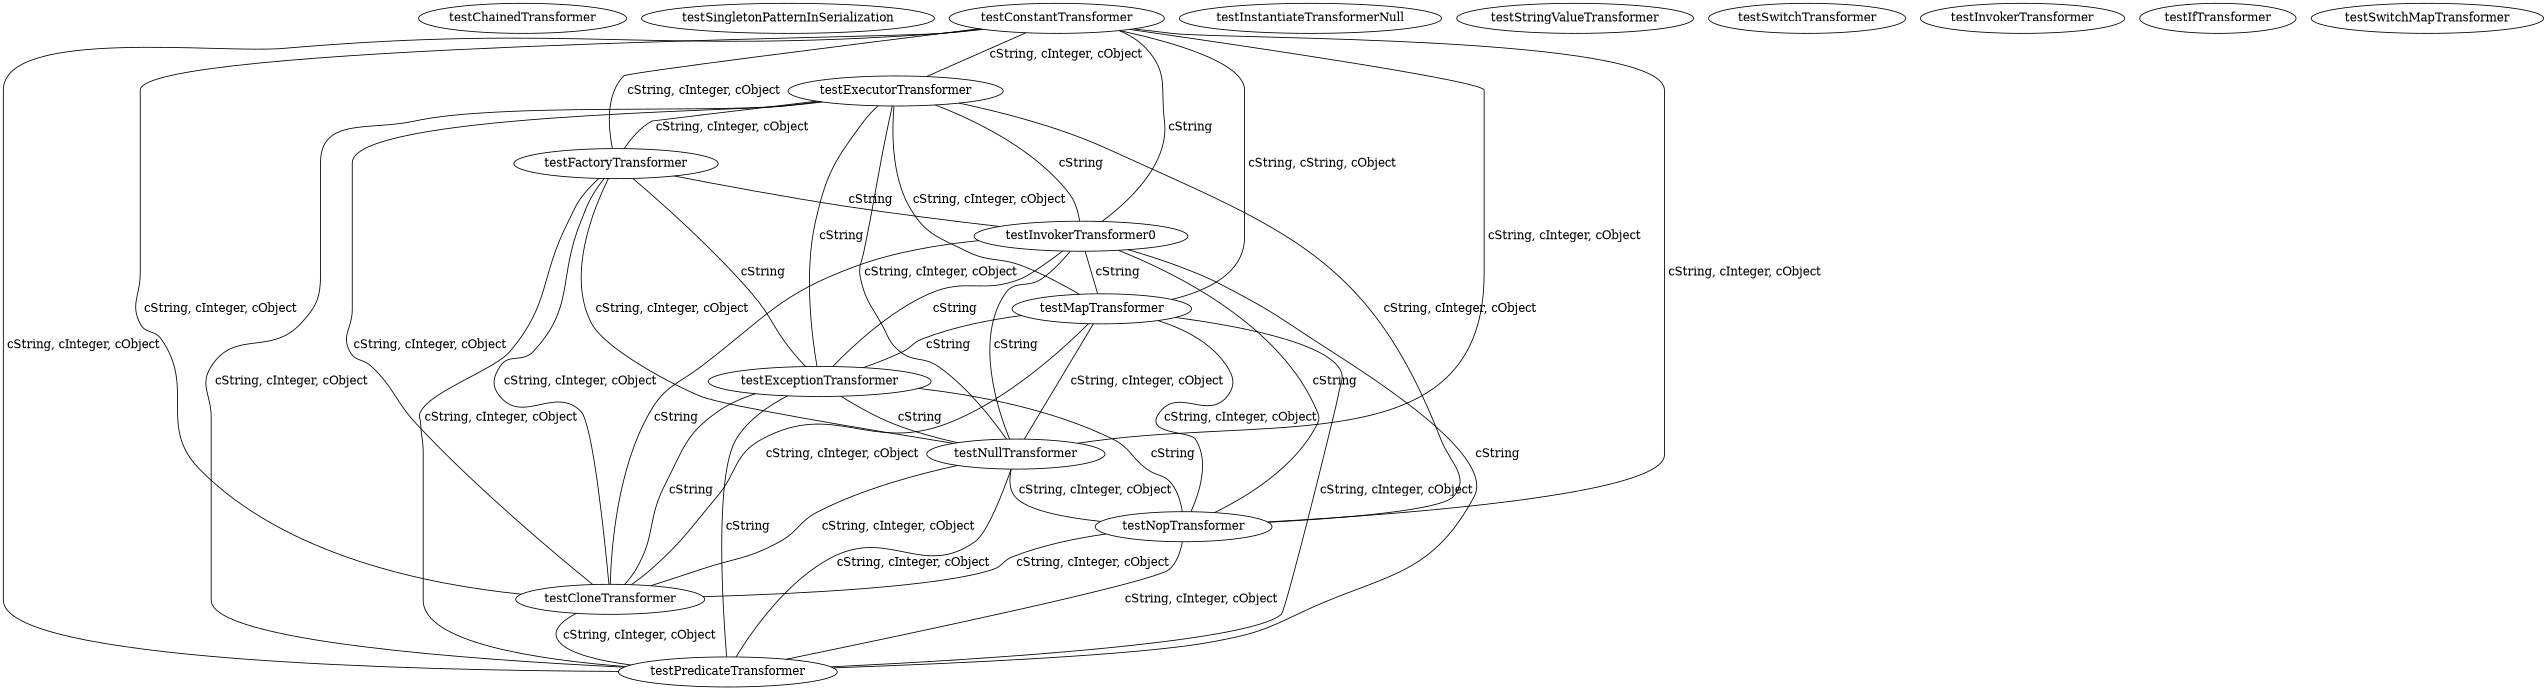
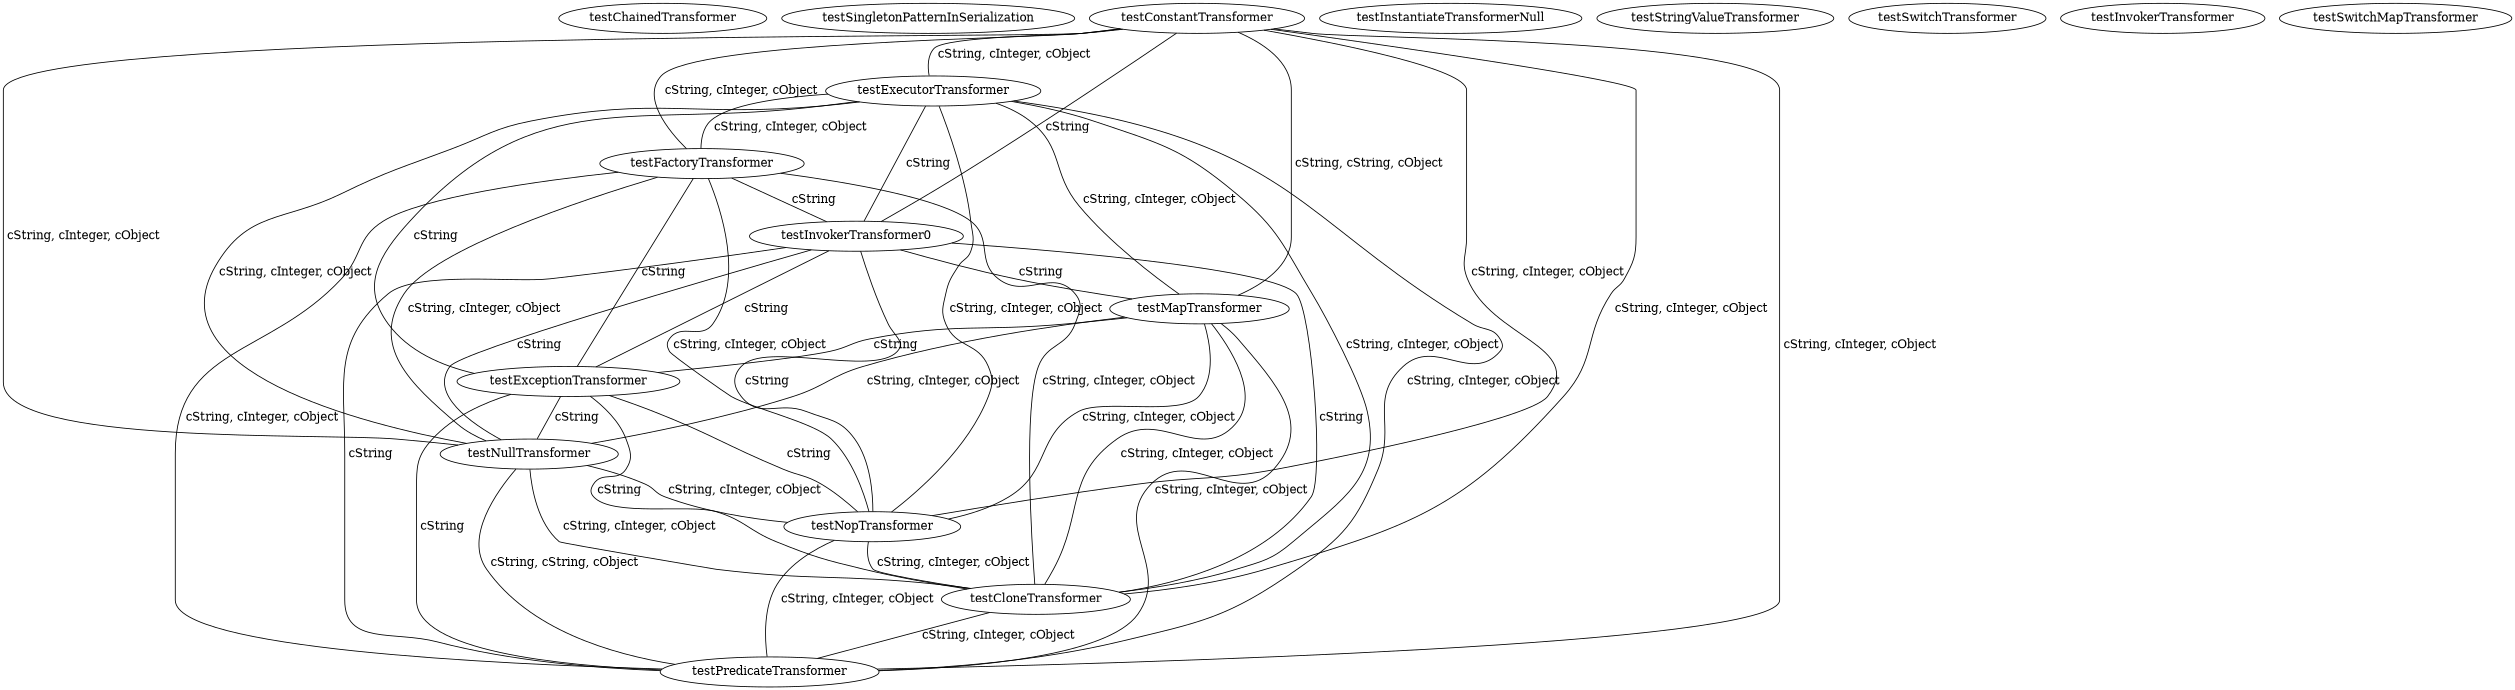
(2218, 18) -> none
none -> (682, 361)
(912, 563) -> (563, 563)
